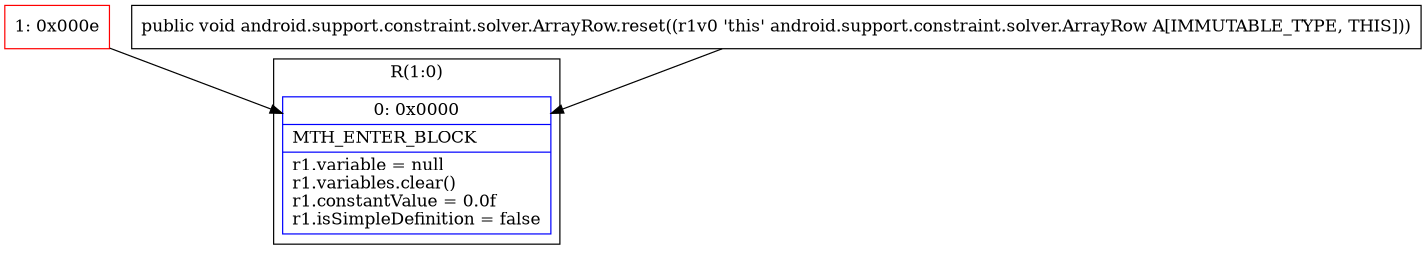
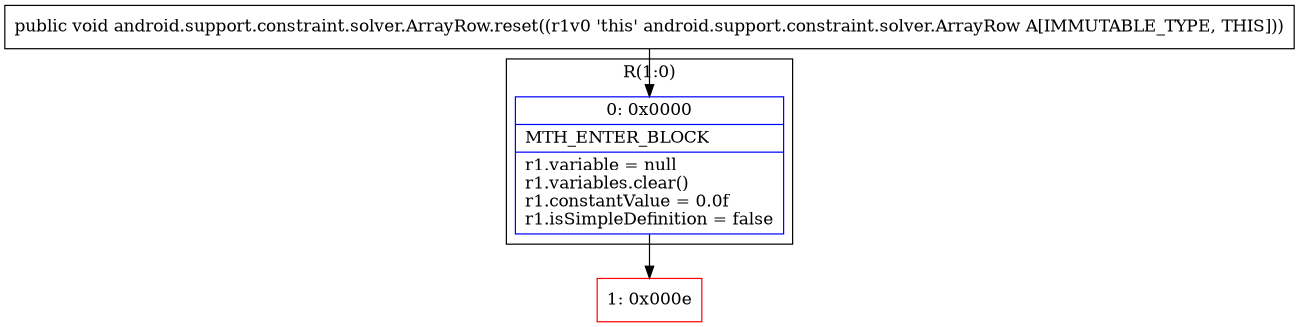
(190, 79) -> (650, 252)
